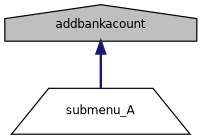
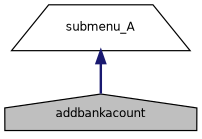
(101, 71) -> (101, 78)
